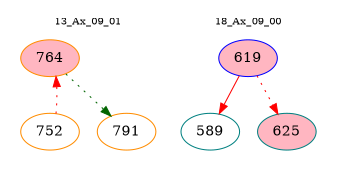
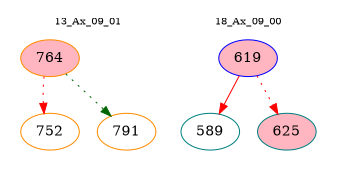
(57, 100) -> (43, 90)
